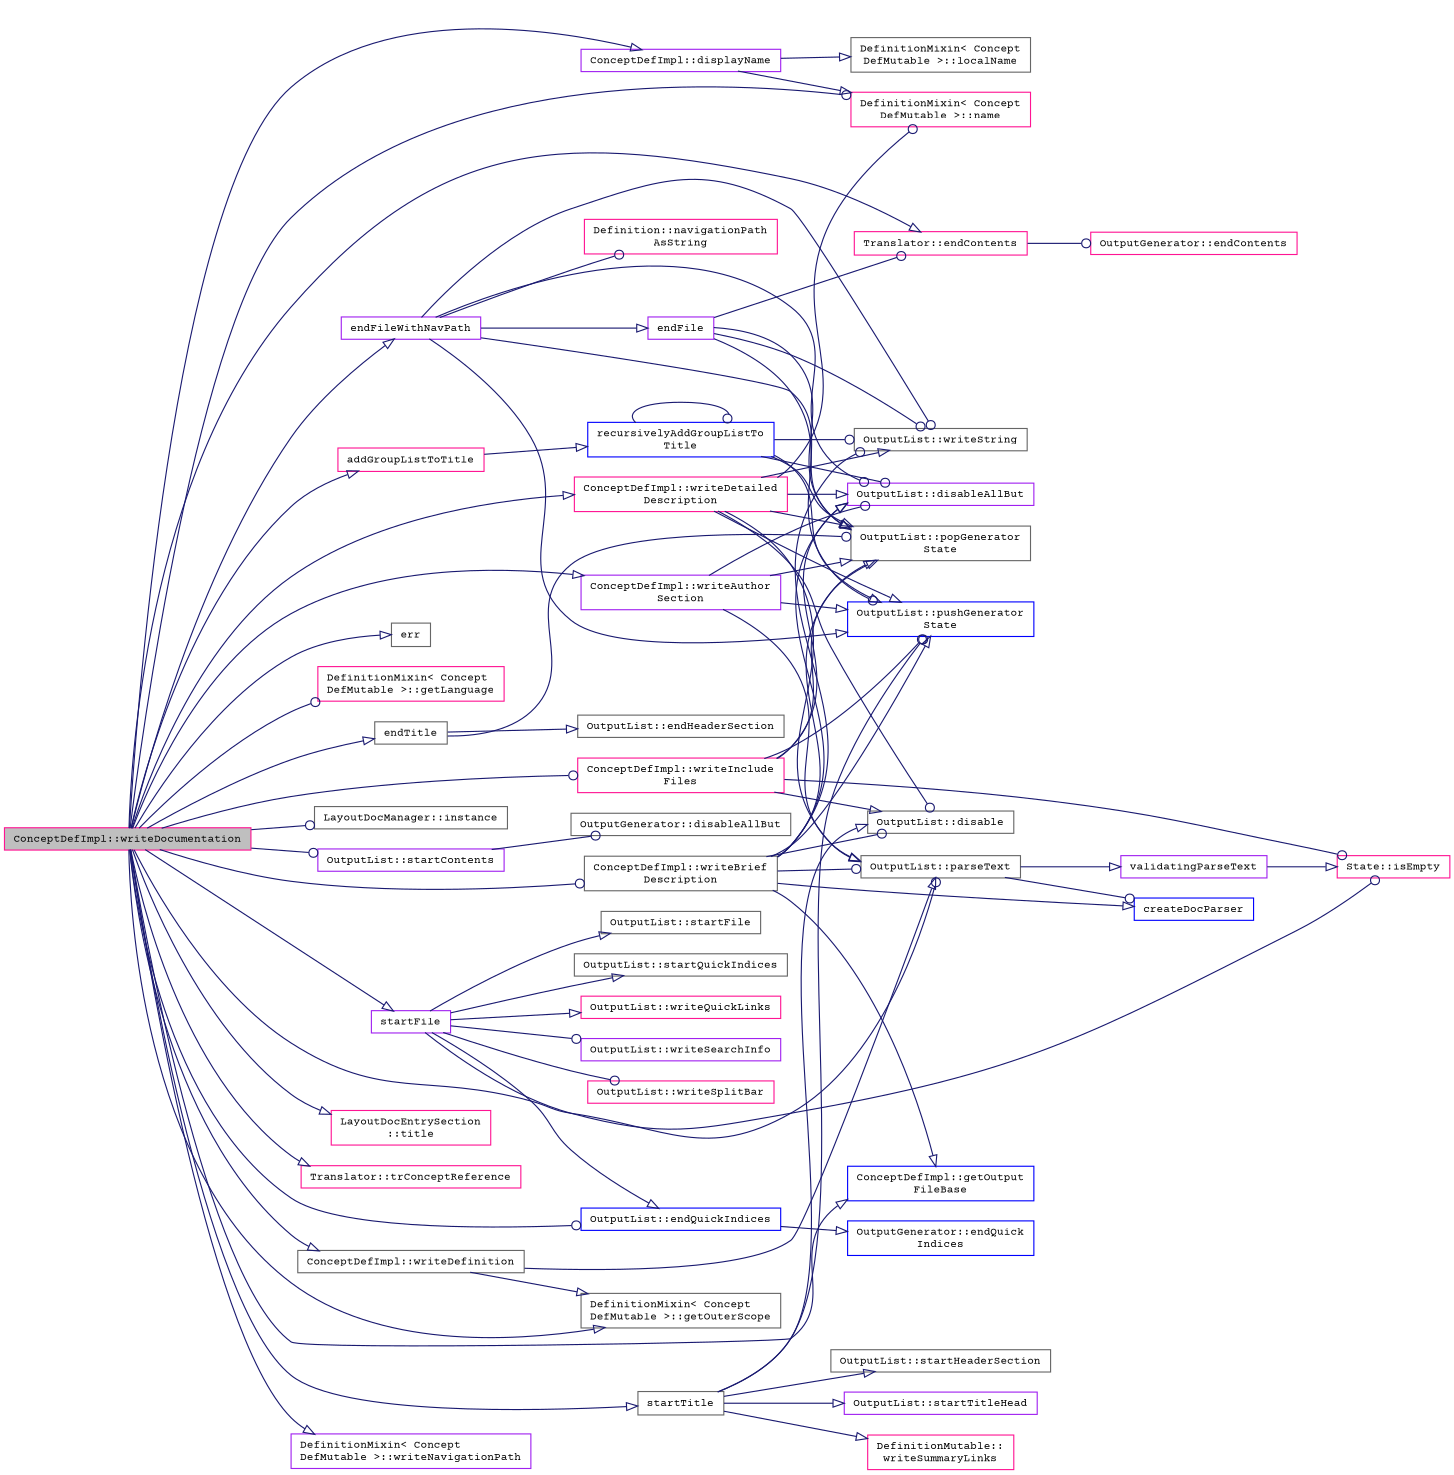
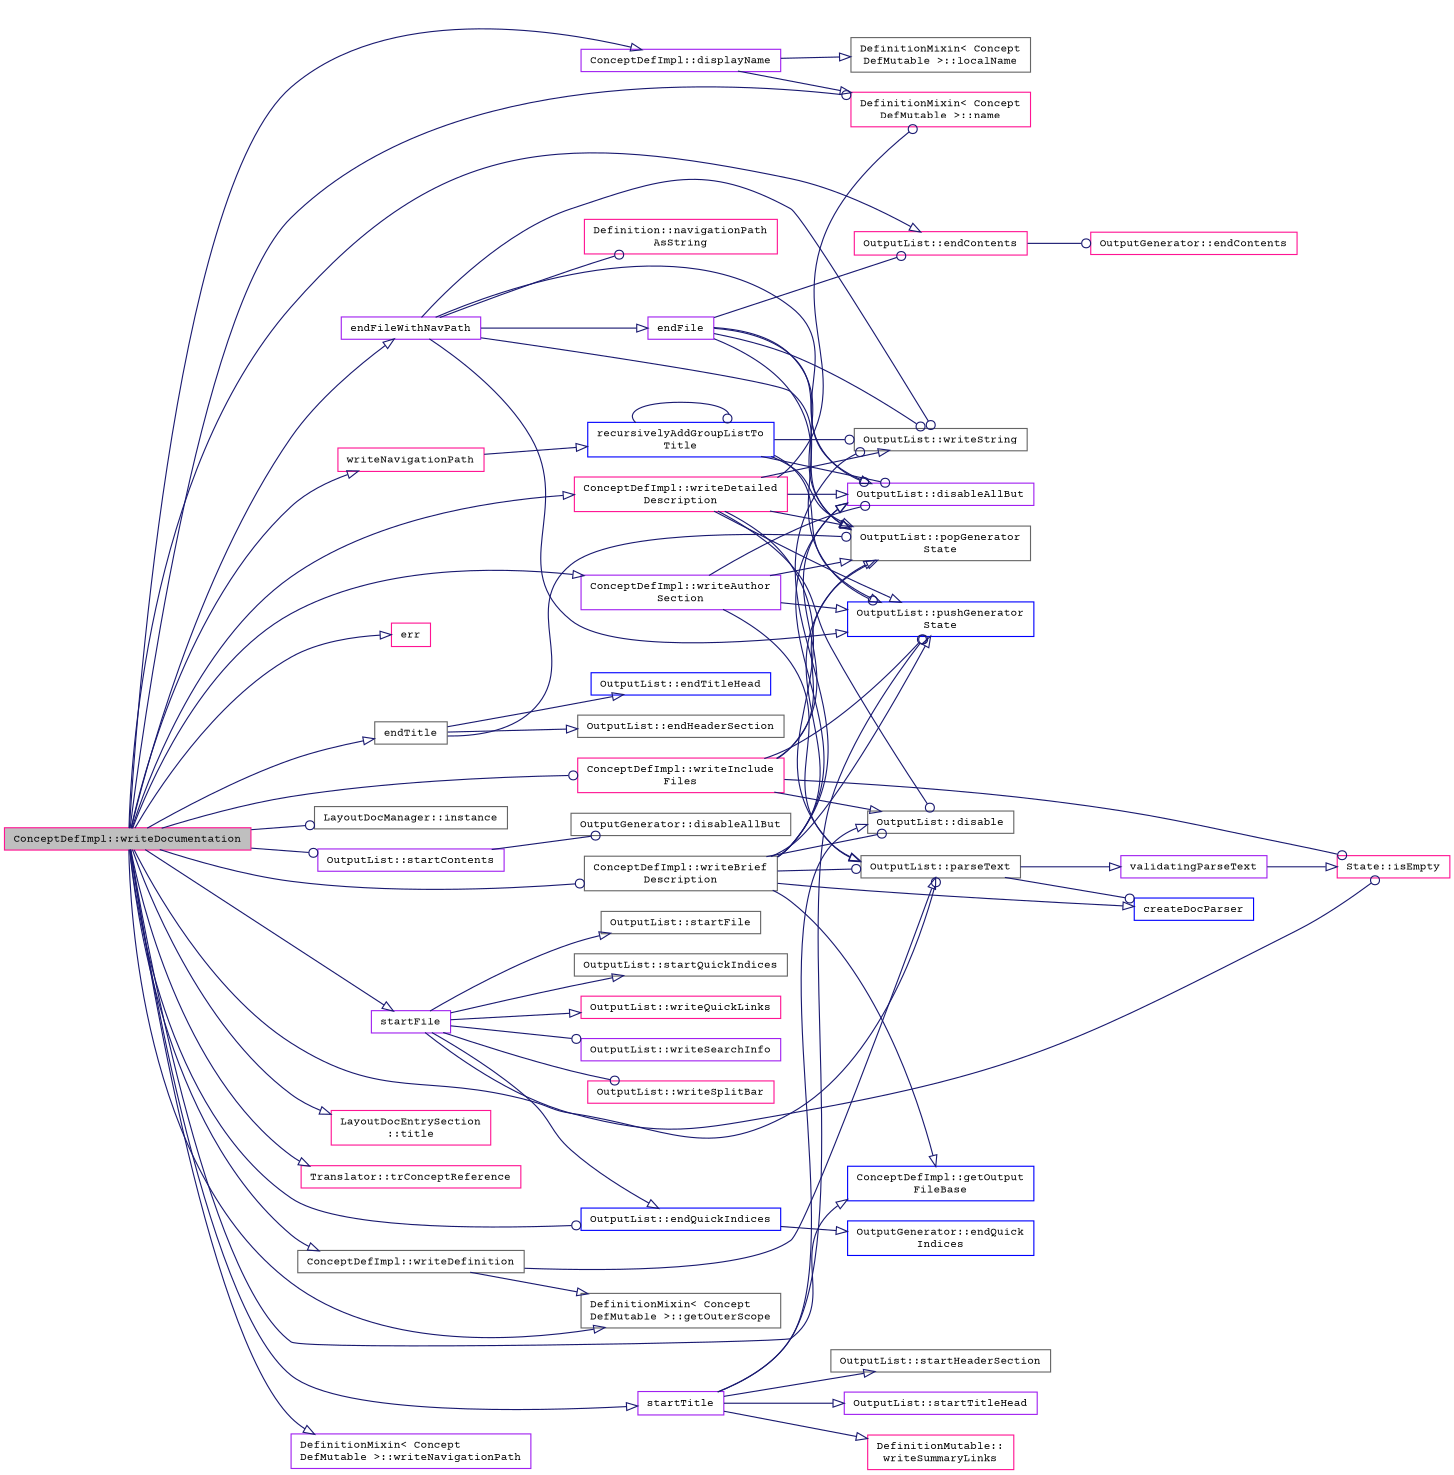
(941, 243) -> (941, 243)
none -> (808, 384)
(411, 460) -> (411, 460)
(411, 635) -> (411, 635)
(411, 684) -> none
none -> (681, 684)
(681, 1403) -> (681, 1403)
